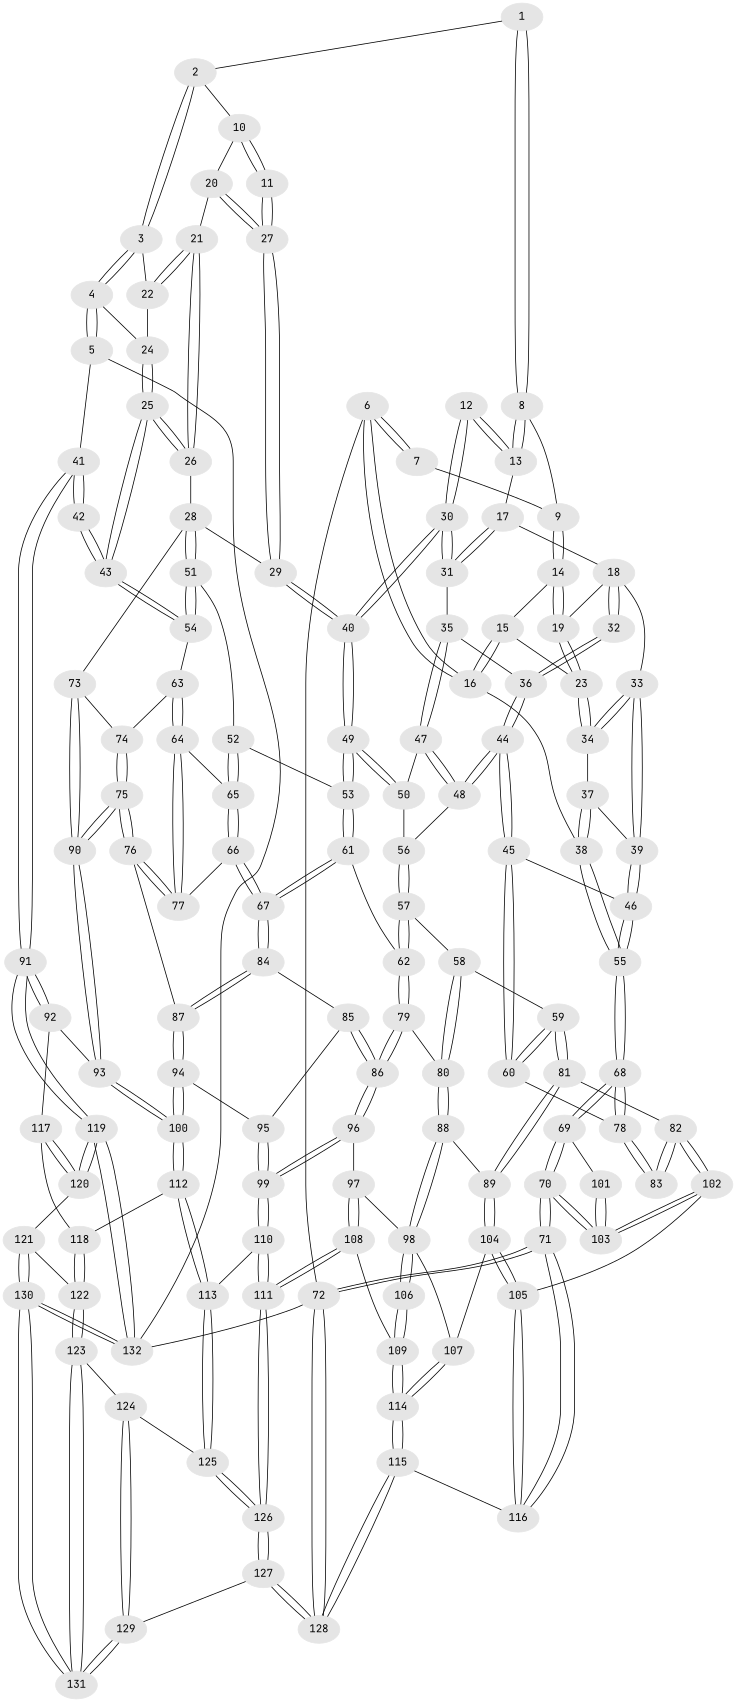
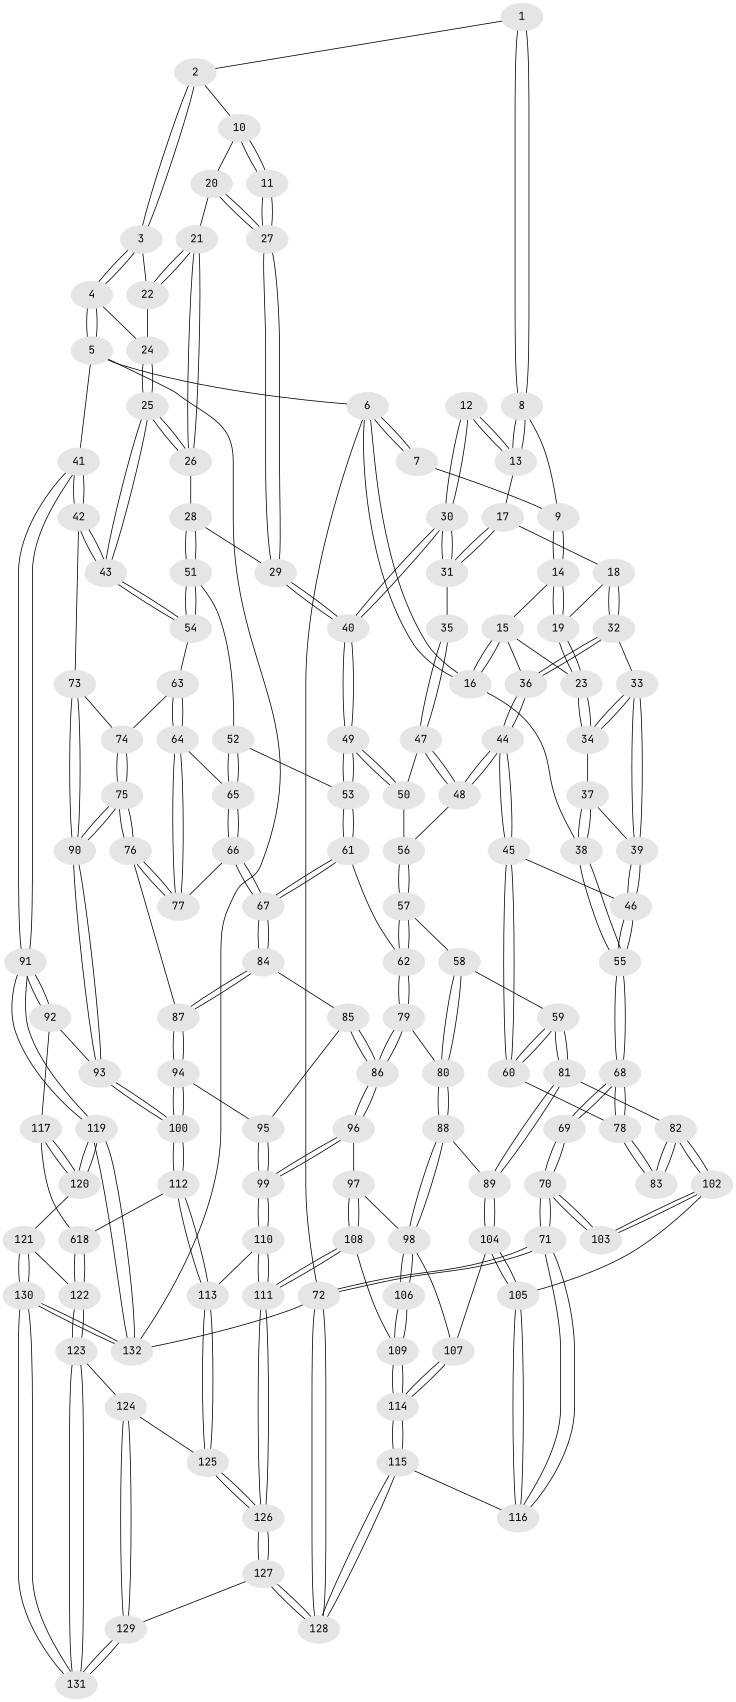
none -> (226, 389)
(133, 601) -> (77, 601)
(644, 625) -> (626, 656)
(479, 651) -> (514, 656)
(601, 1185) -> none
(80, 1240) -> (80, 1240)
